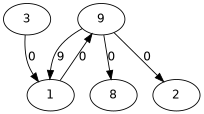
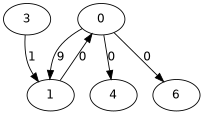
(101, 19) -> (101, 19)
(32, 57) -> (32, 57)
(114, 95) -> (114, 95)
(176, 95) -> (176, 95)
